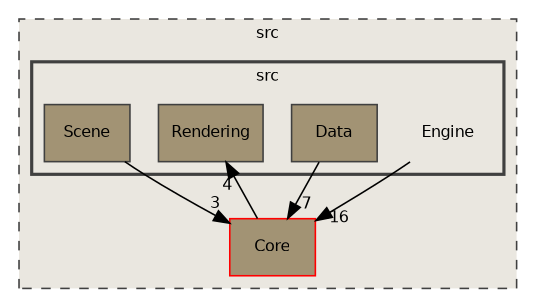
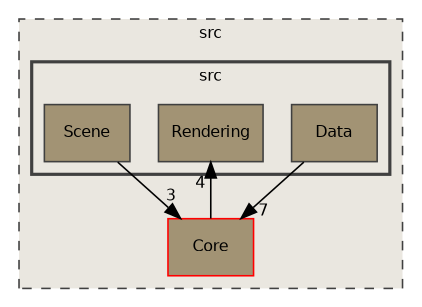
(448, 133) -> none
